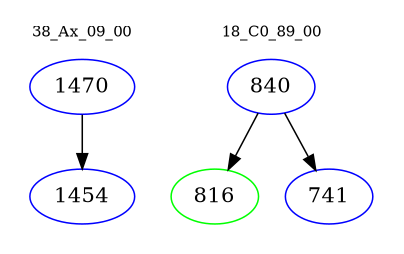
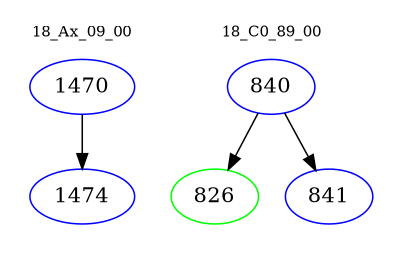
(82, 33) -> (82, 33)
(82, 197) -> (82, 197)
(215, 197) -> (215, 197)
(329, 197) -> (329, 197)
